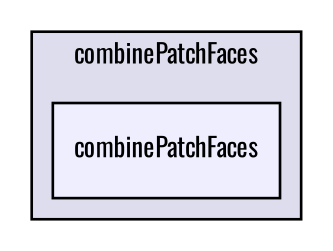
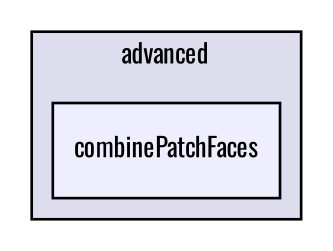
(166, 57) -> (166, 57)
